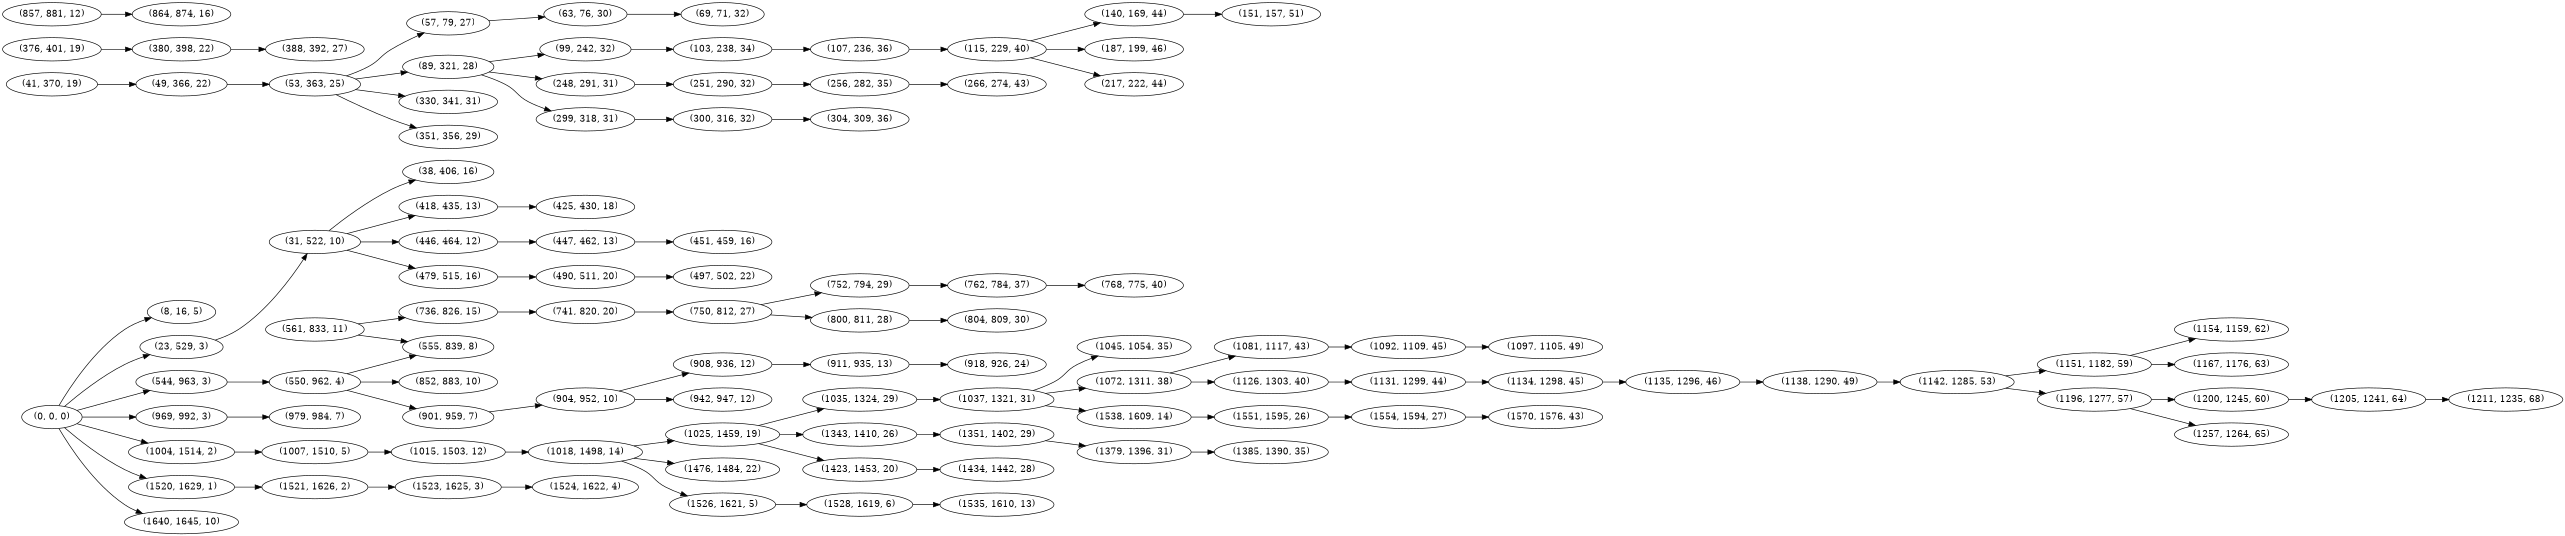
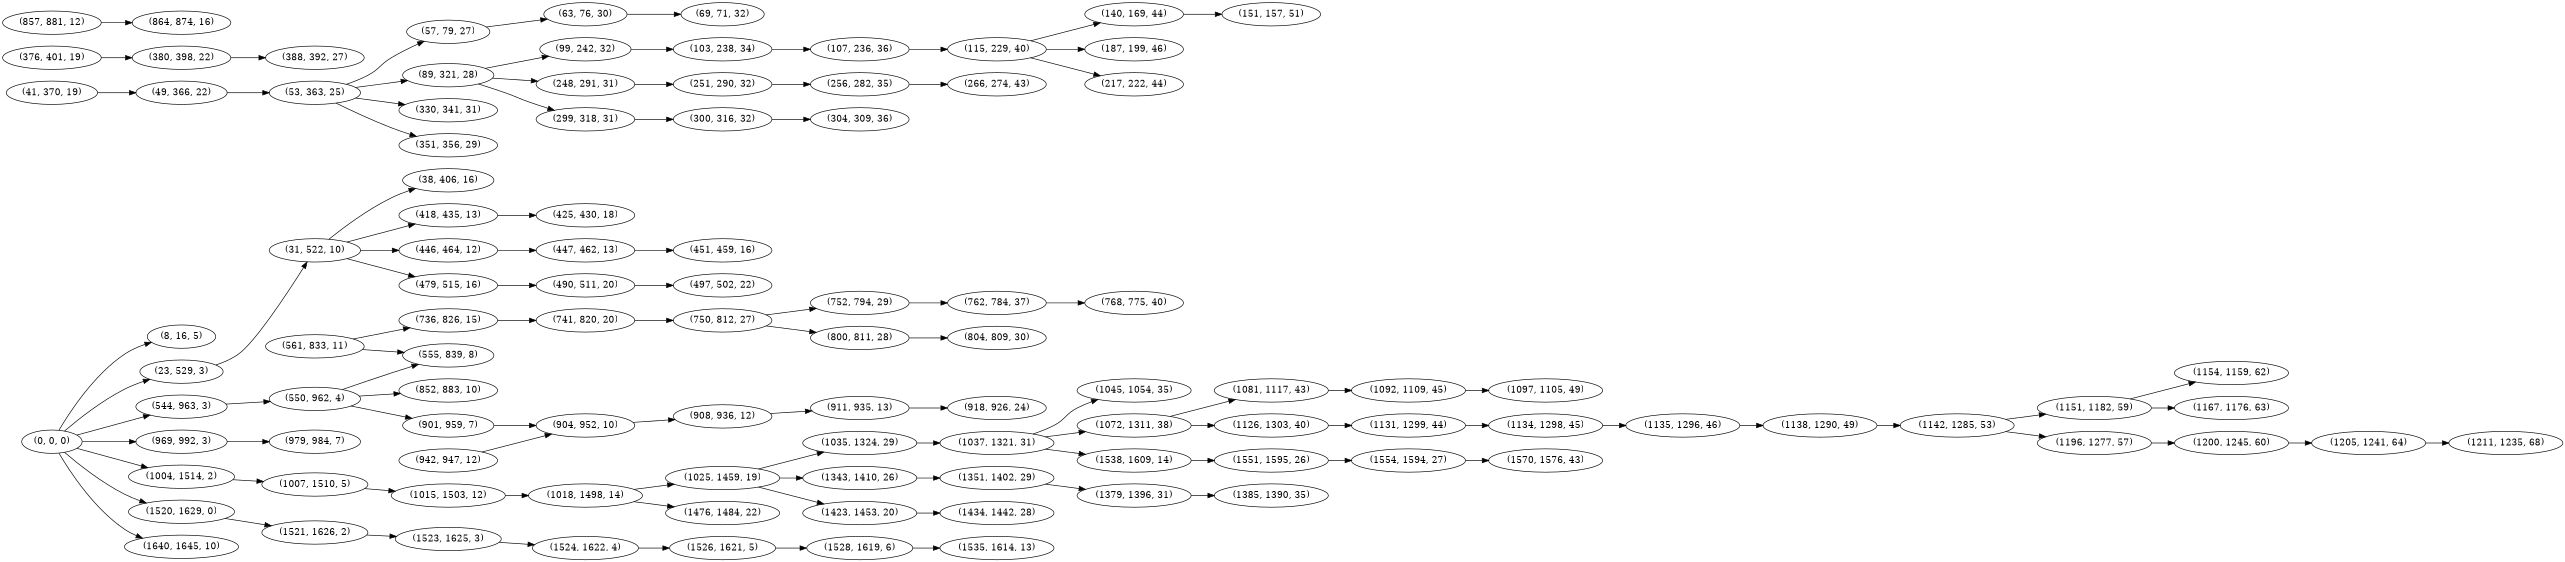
(651, 400) -> (514, 444)
(2231, 435) -> none
(652, 476) -> (651, 548)
(182, 487) -> (182, 512)
(997, 505) -> (997, 548)
